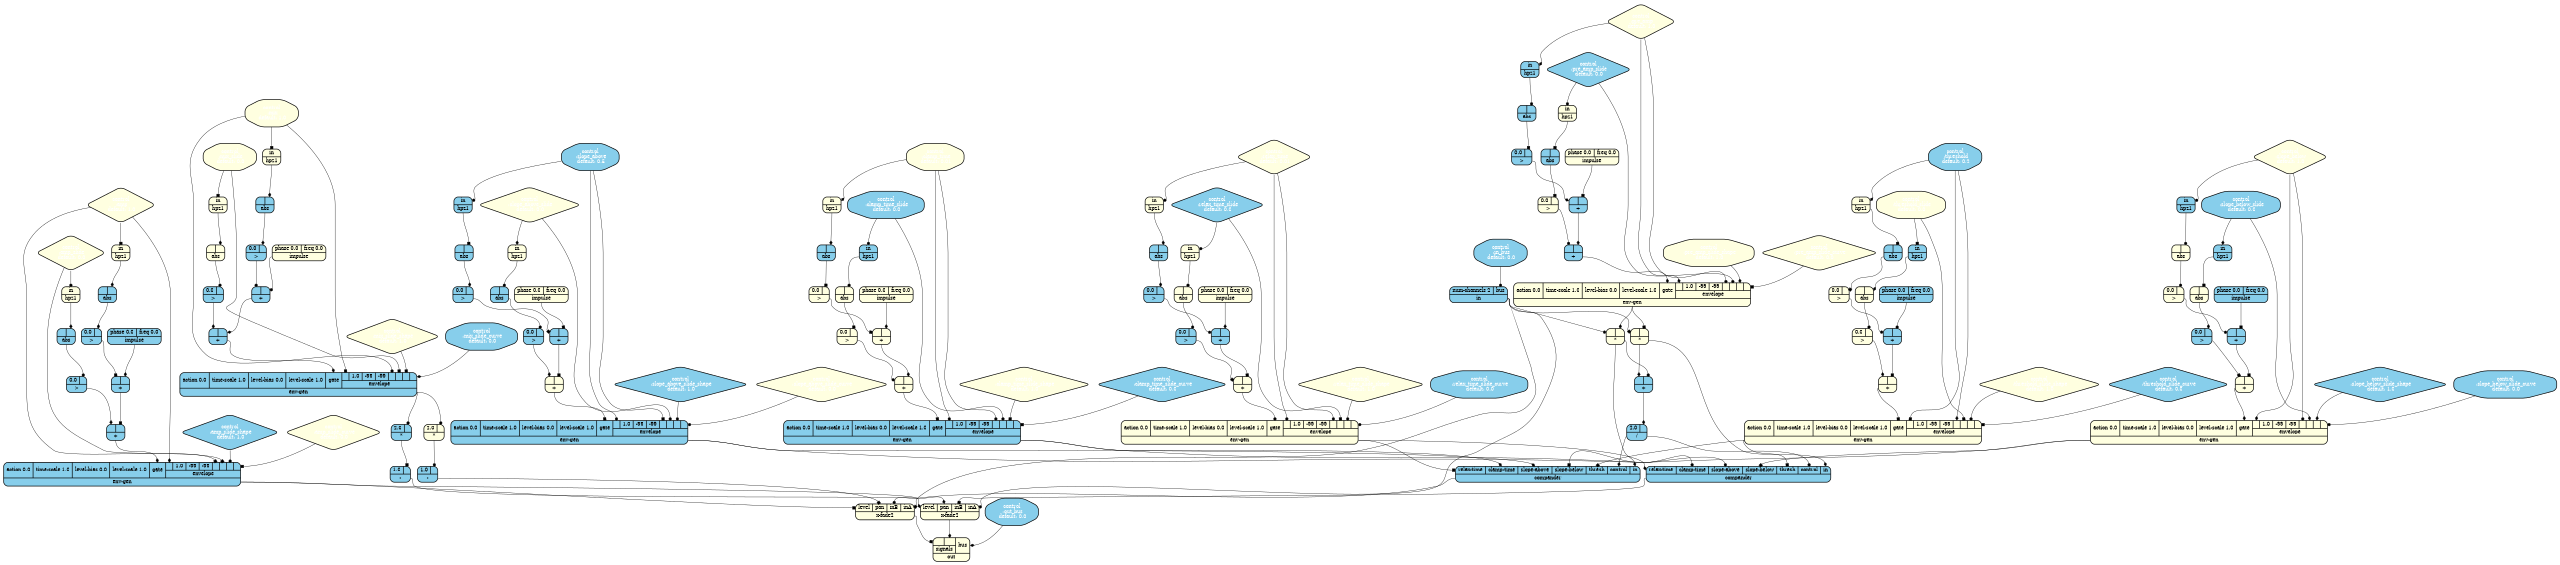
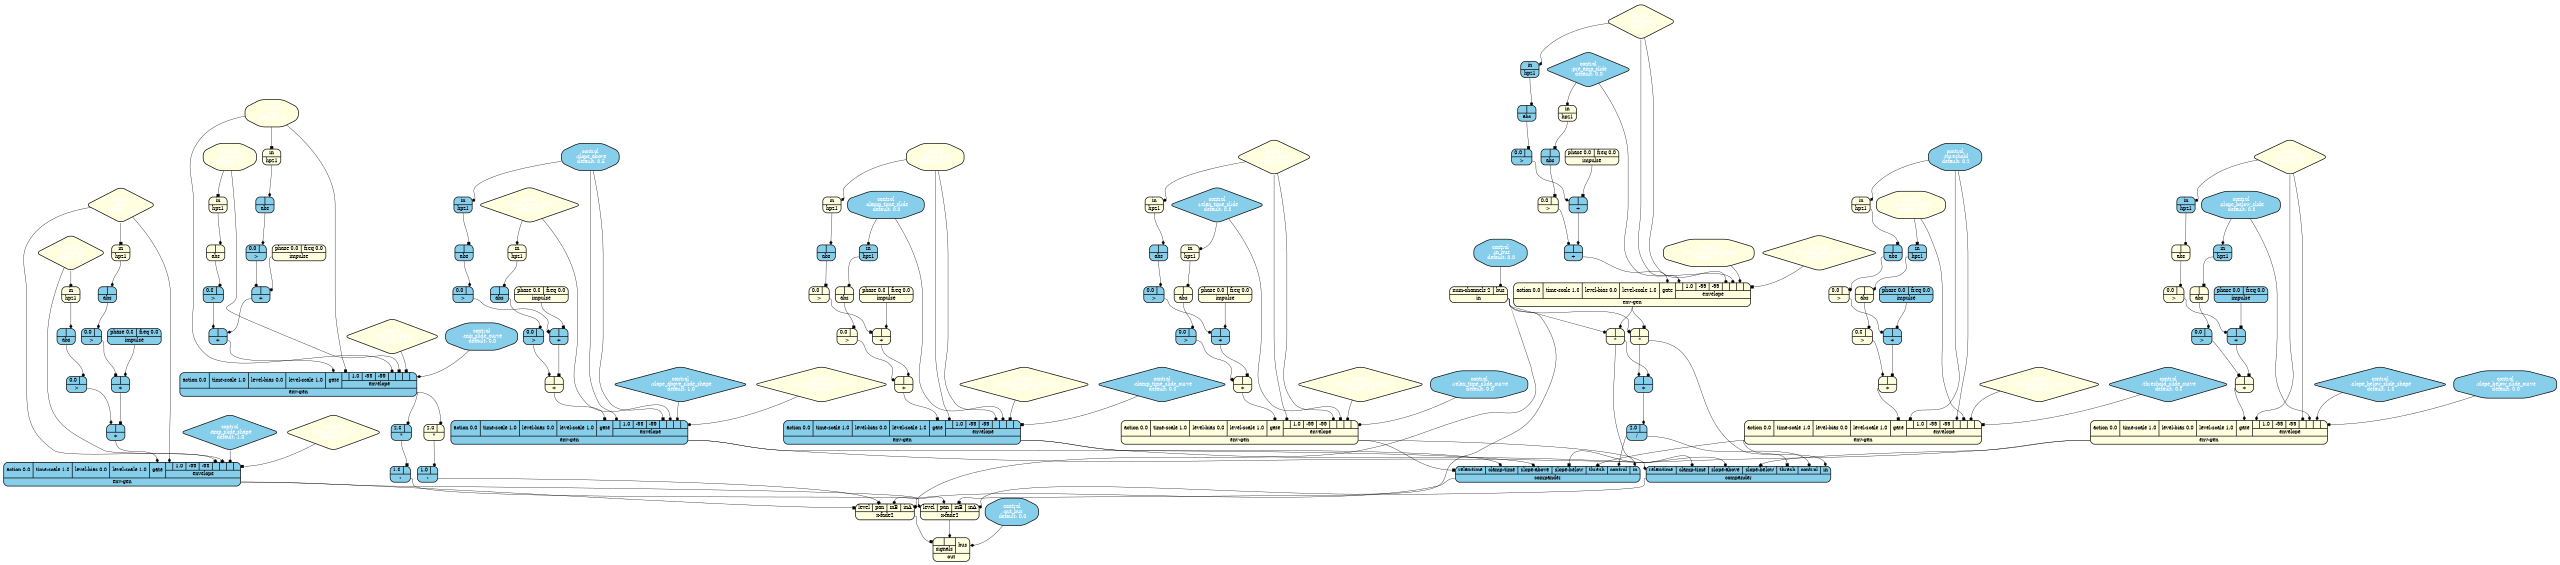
(1479, 295) -> (1479, 295)
